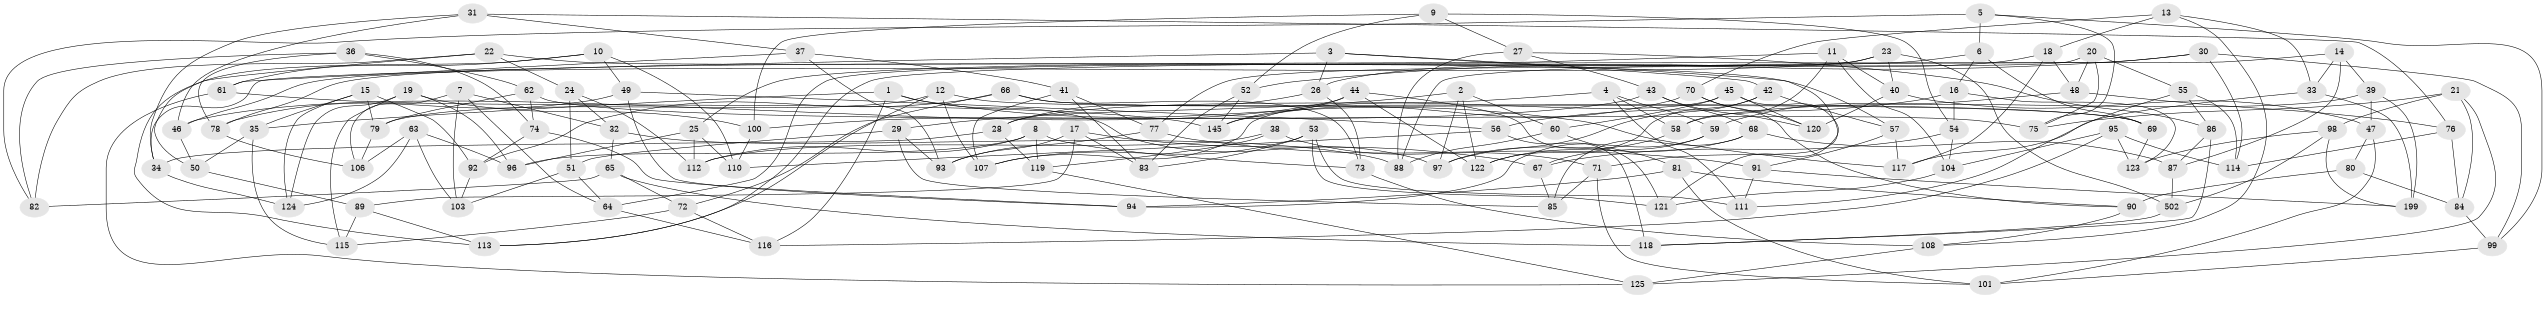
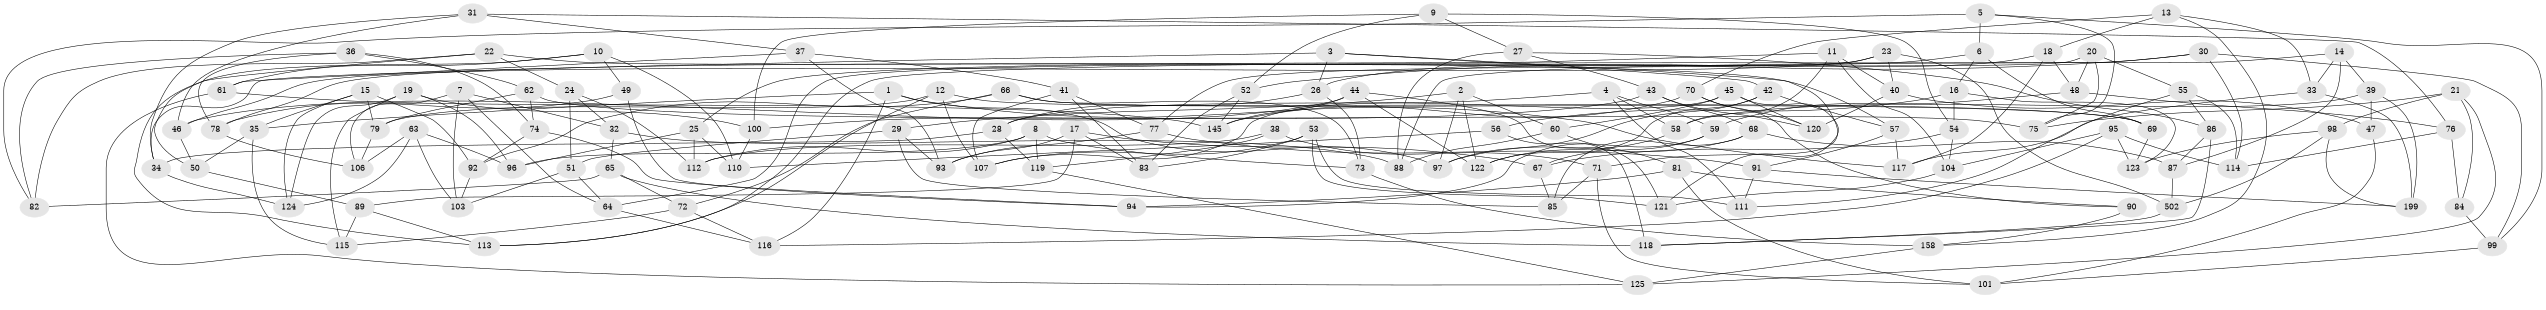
(851, 100) -> none
(2351, 169) -> none
(1928, 246) -> (1928, 246)
